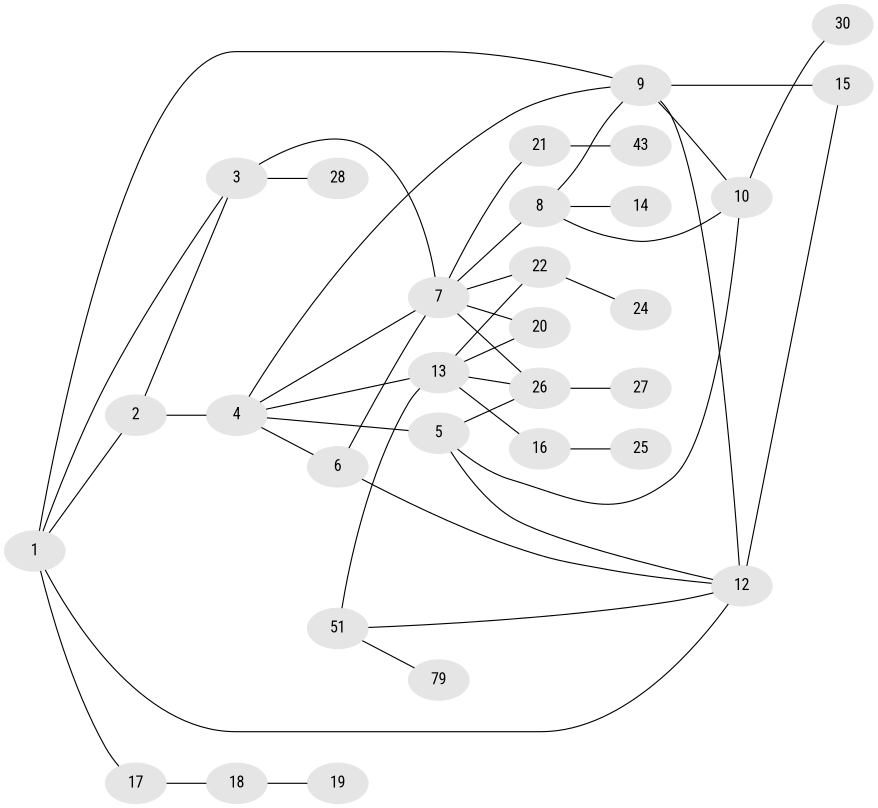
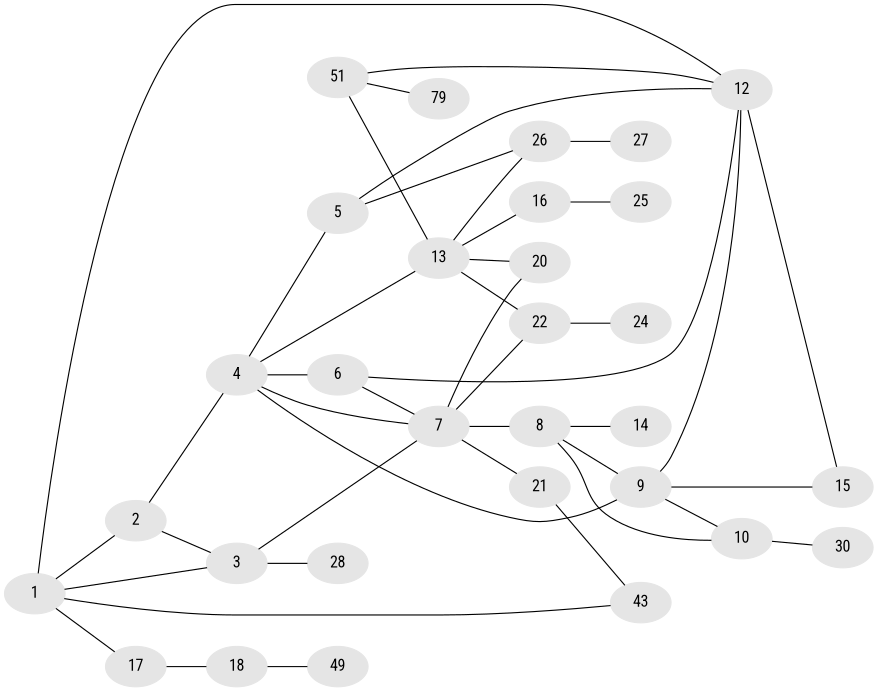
(175, 97) -> (337, 615)
(488, 341) -> none
(684, 463) -> none
(338, 783) -> (338, 667)
